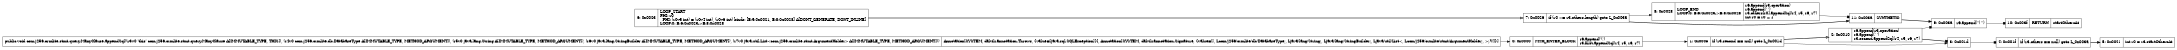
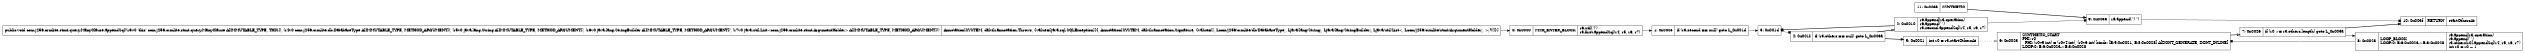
(1688, 10) -> (2393, 39)
(673, 12) -> (2041, 35)
(1833, 16) -> (2294, 41)
(1738, 25) -> (2372, 26)
(1805, 38) -> (1885, 31)
(1592, 40) -> (1589, 28)
none -> (1986, 41)
